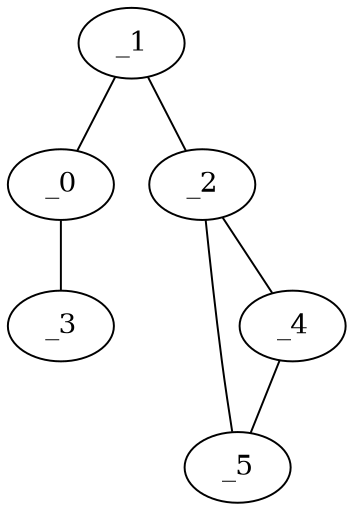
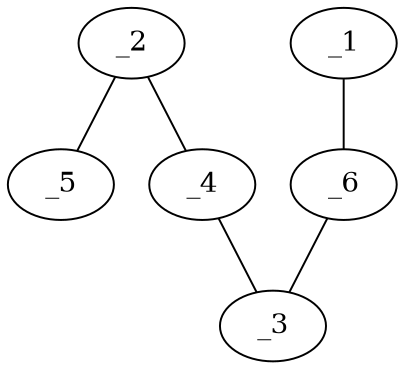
(167, 114) -> none
(61, 185) -> (344, 185)
(265, 397) -> (238, 255)
